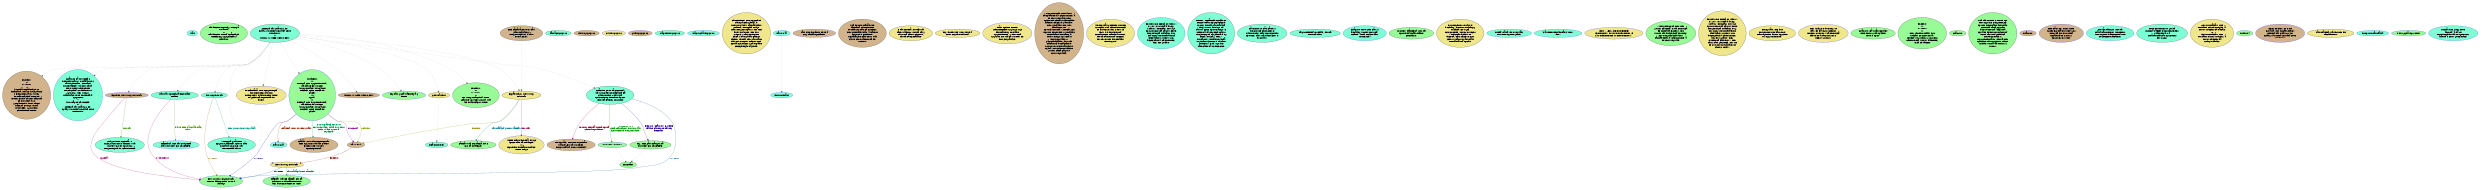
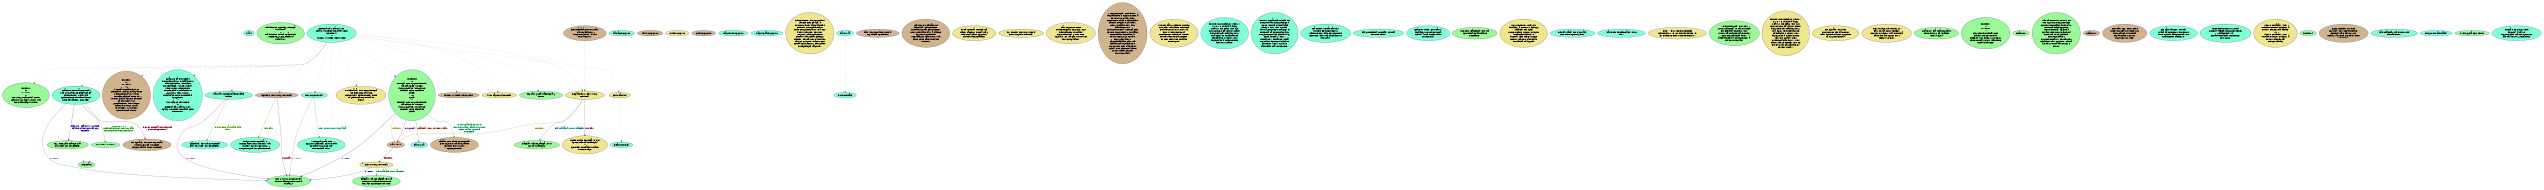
(2331, 33) -> (2394, 33)
none -> (499, 95)
(162, 158) -> (191, 158)
